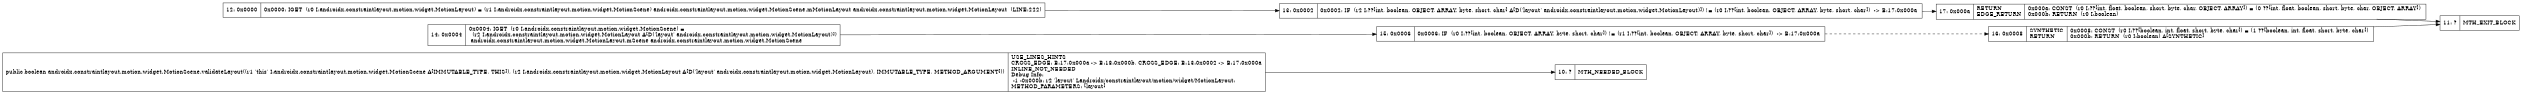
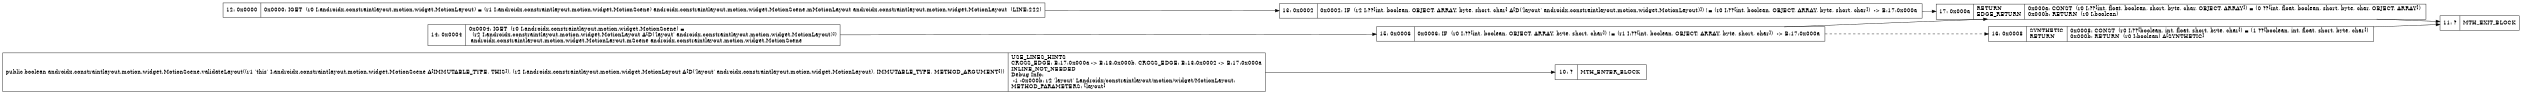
none -> (1884, 23)
(1611, 72) -> (1610, 72)
